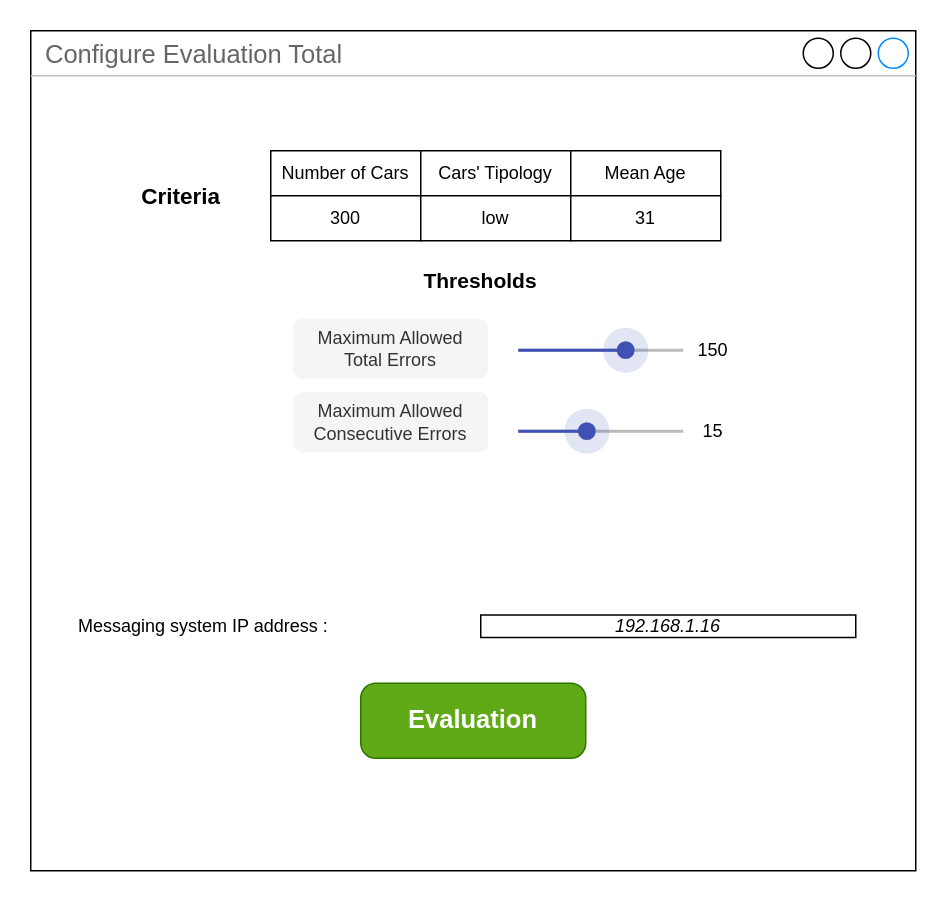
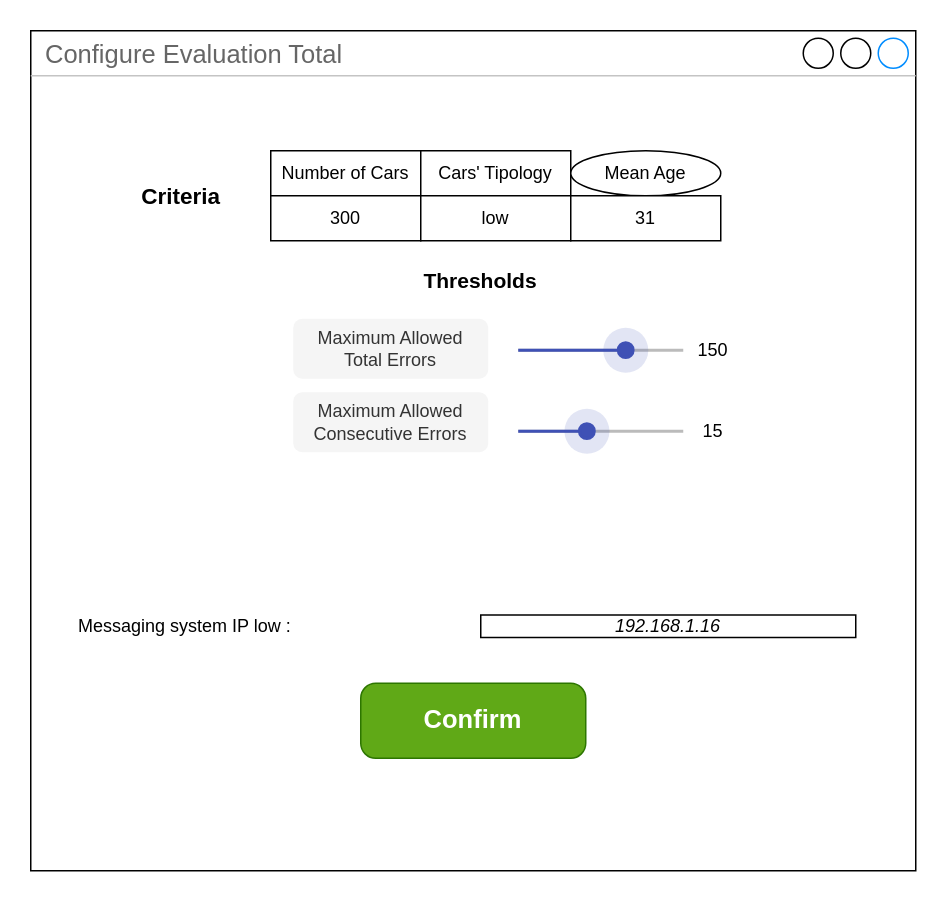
(646, 173) -> (646, 173)
(211, 626) -> (188, 626)
(473, 721) -> (473, 721)
